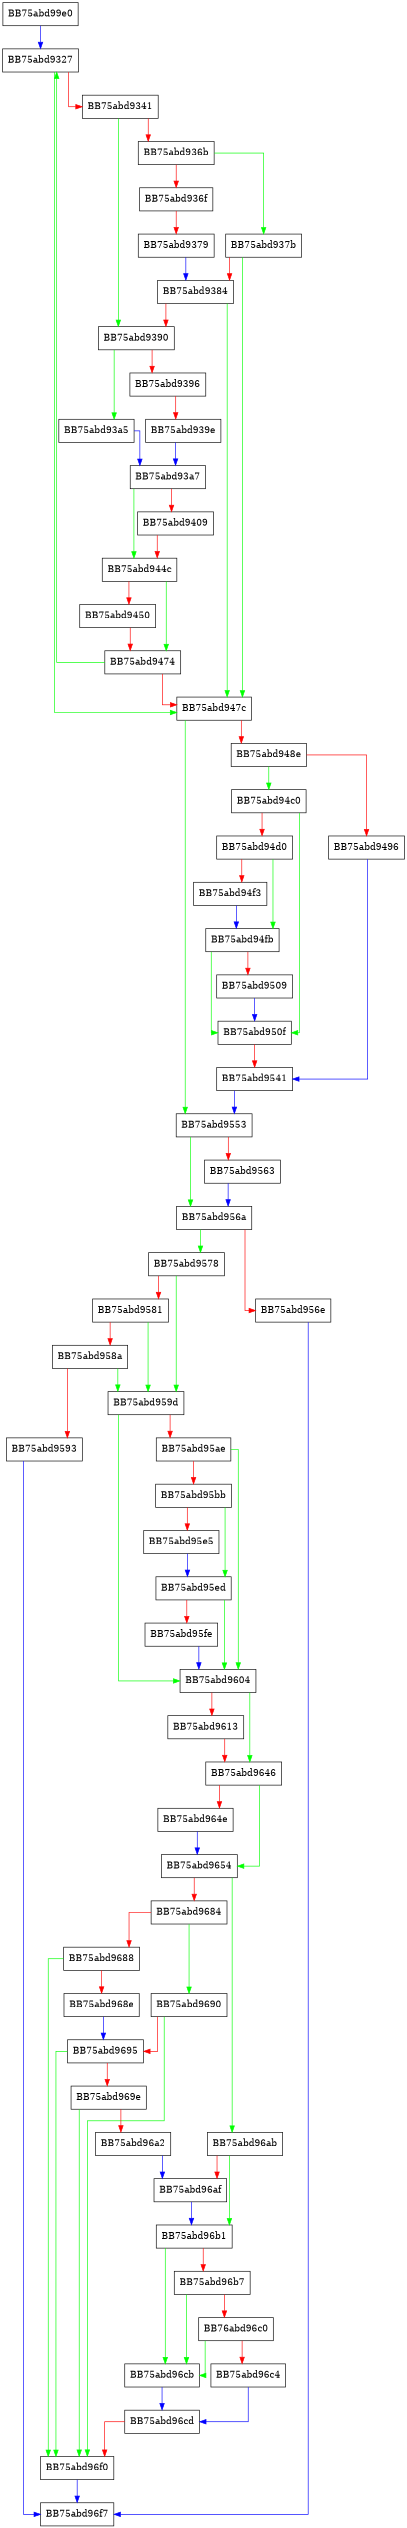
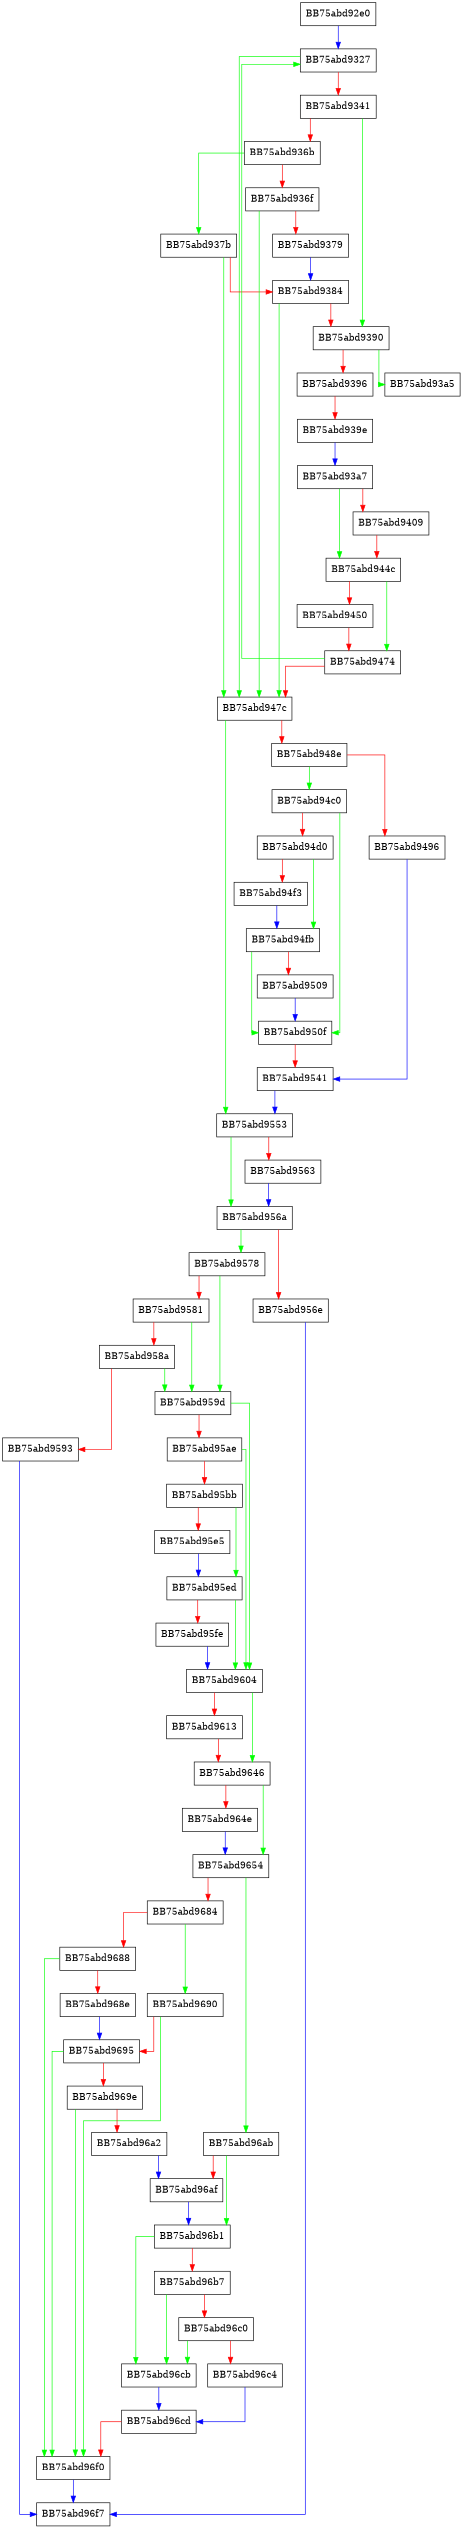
(41, 14) -> (338, 14)
(140, 442) -> none
none -> (259, 451)
(236, 2329) -> (216, 2329)
